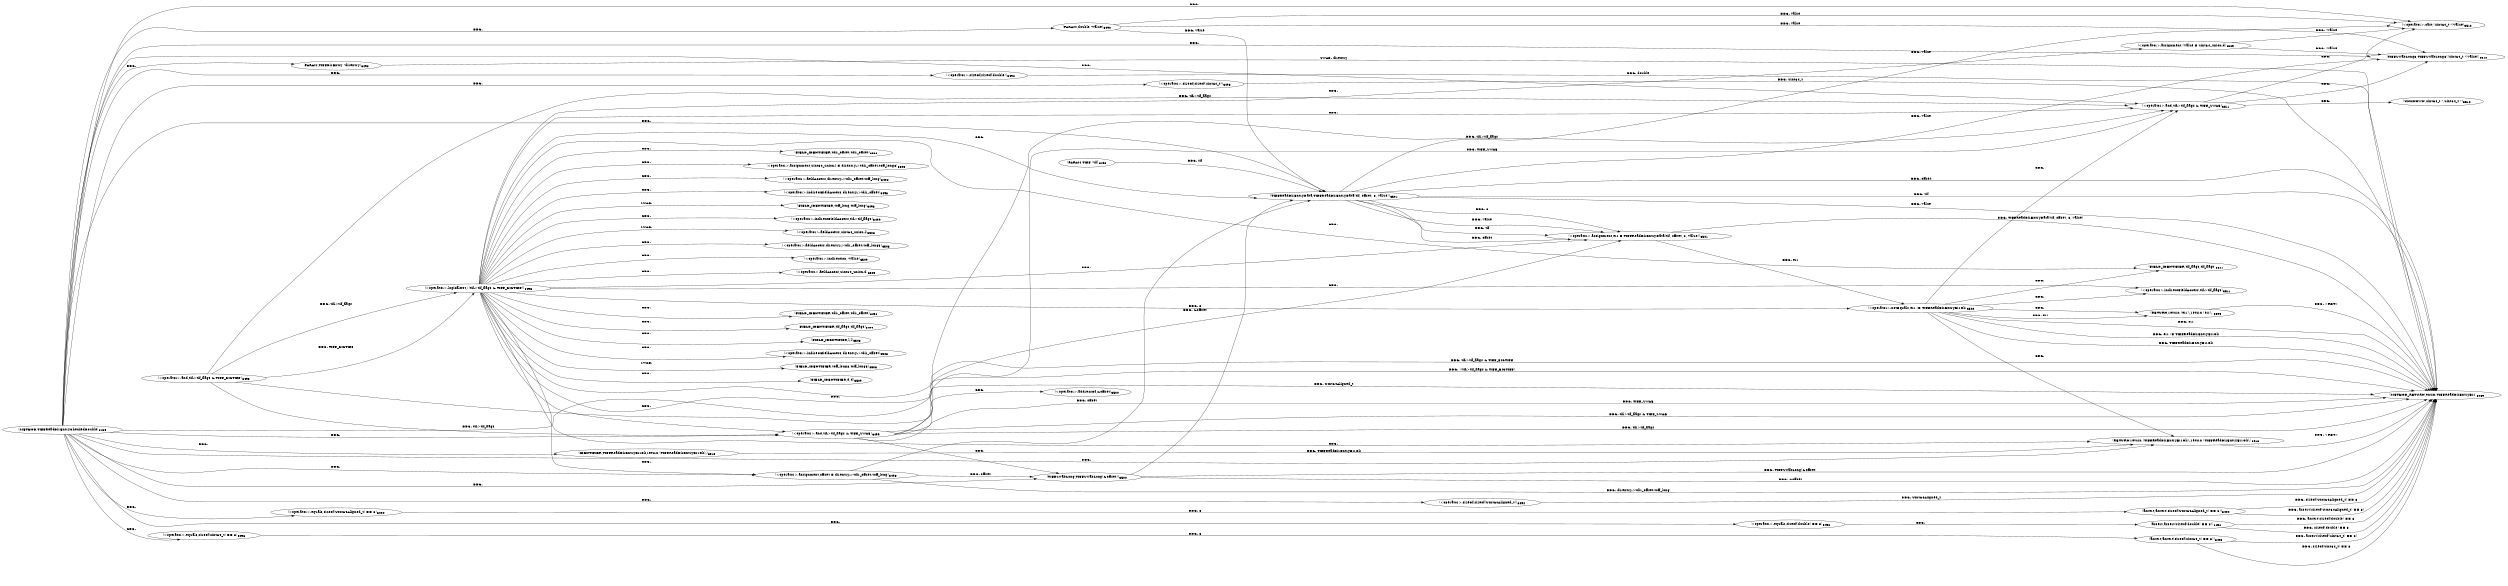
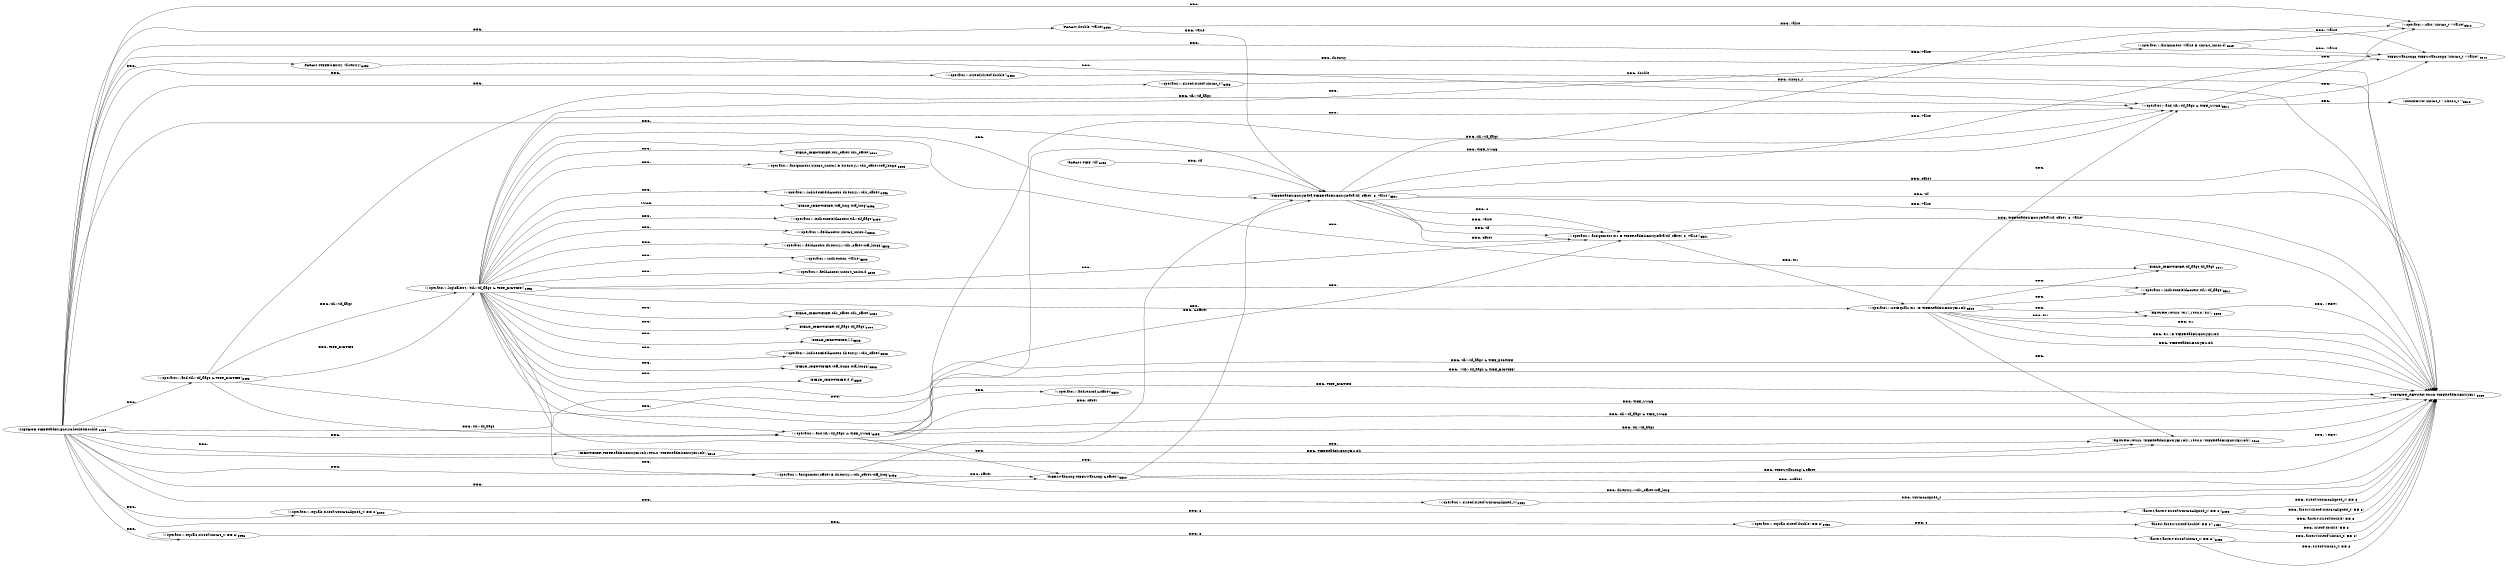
(1754, 16) -> none
(1334, 58) -> (1334, 58)
(836, 179) -> none
(647, 227) -> (647, 227)
(647, 242) -> (647, 242)
(1195, 306) -> (1195, 306)
(647, 363) -> (647, 363)
(1334, 384) -> (1334, 384)
none -> (132, 404)
(1921, 523) -> (1921, 523)
(132, 529) -> (132, 529)
